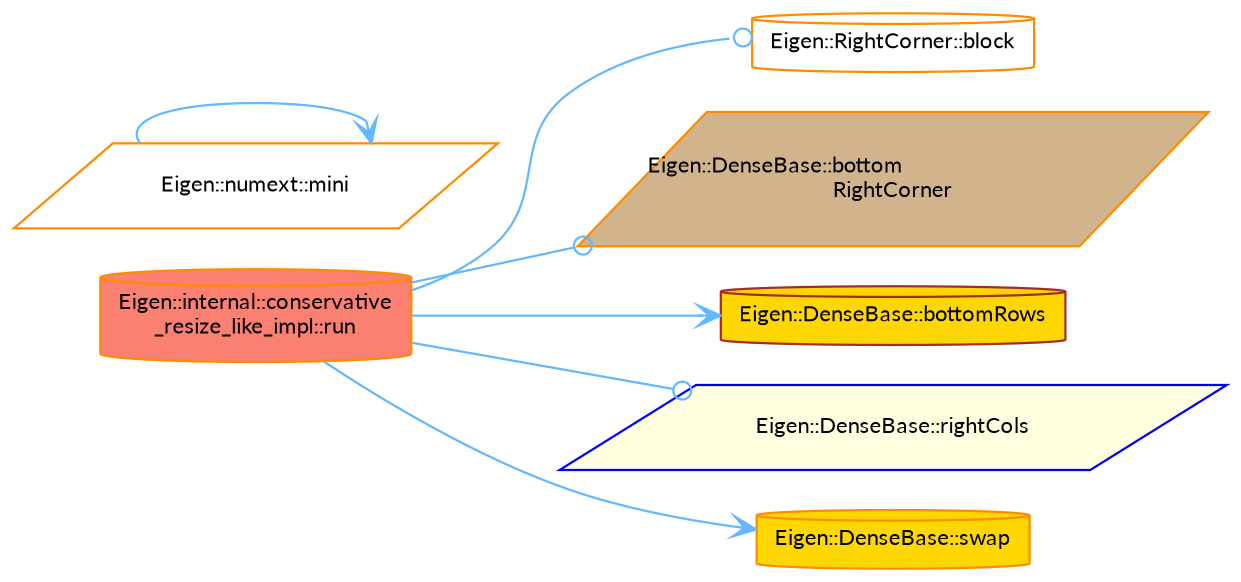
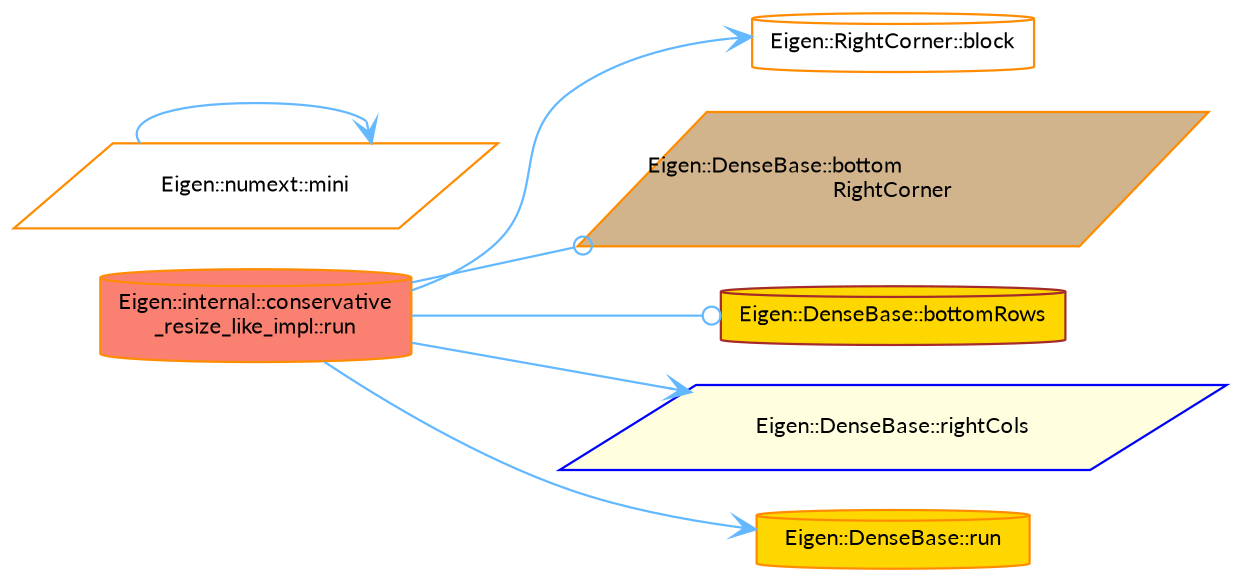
(539, 131) -> (539, 131)
(557, 316) -> (557, 316)
(543, 366) -> (543, 366)
(893, 539) -> (893, 539)
